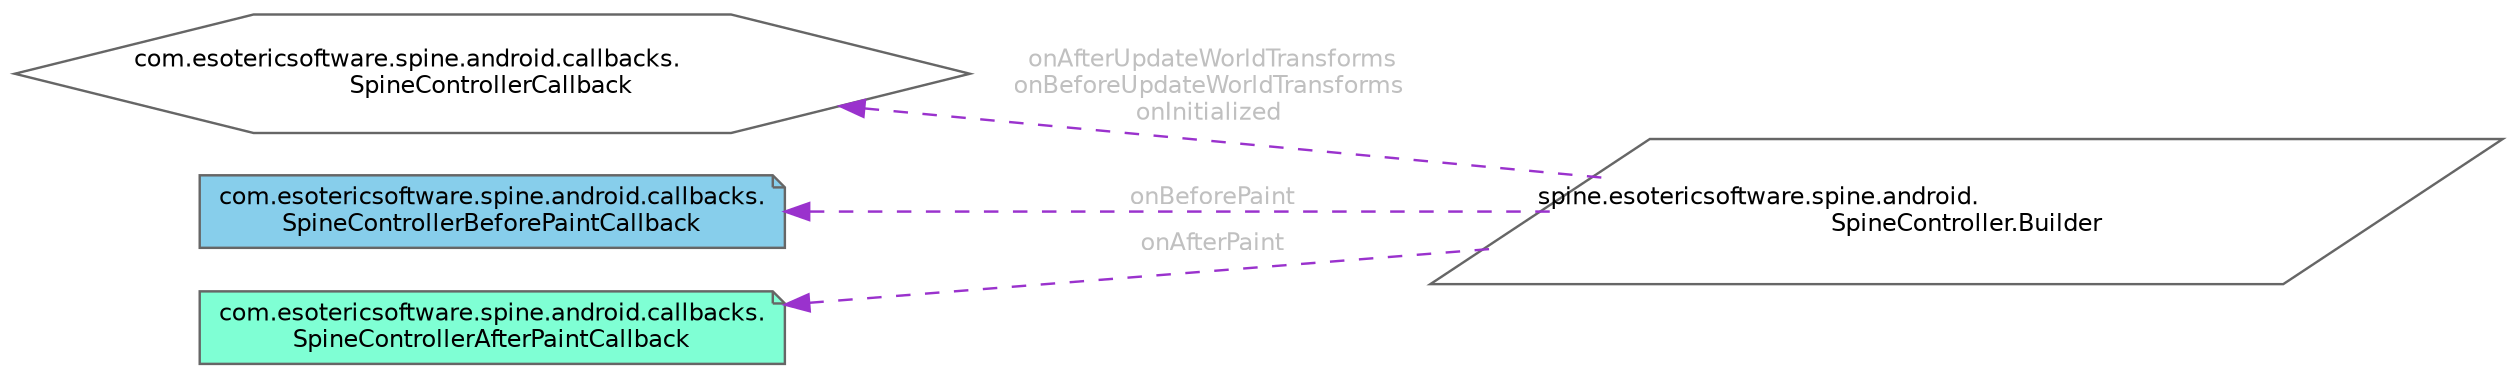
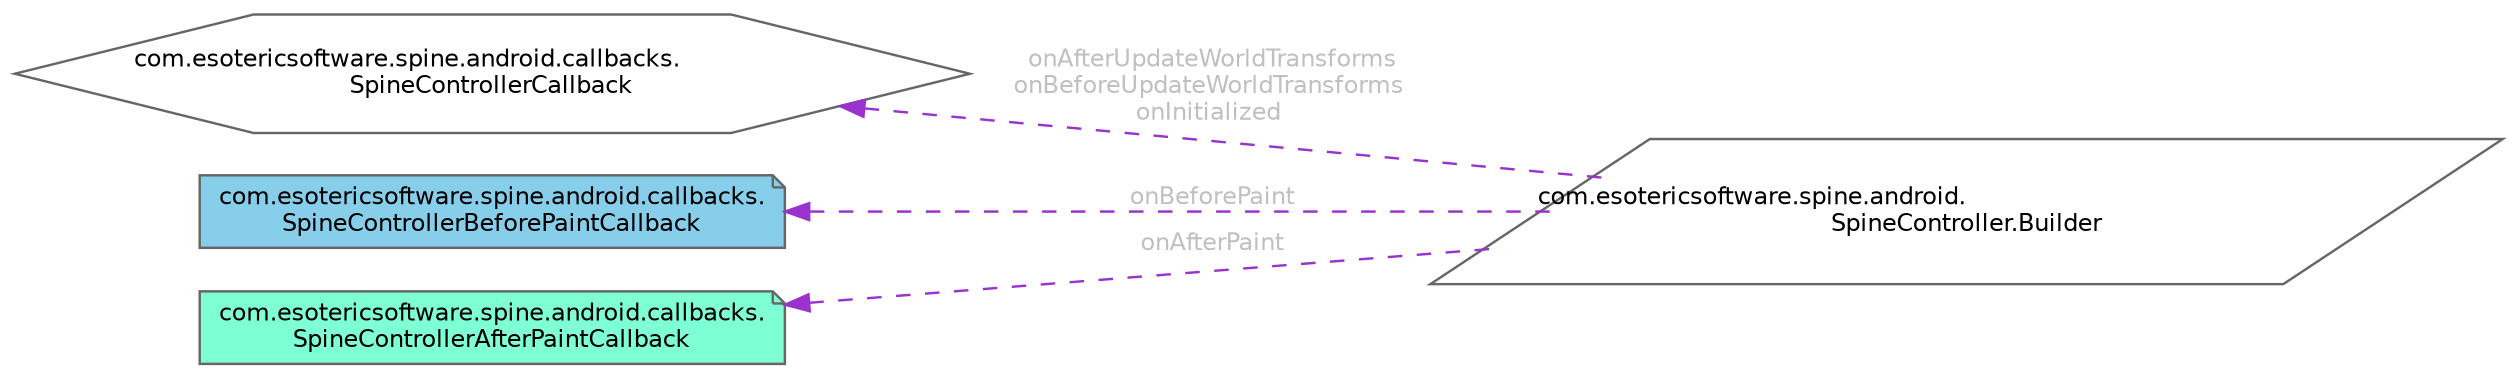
(1967, 212) -> (1967, 212)
